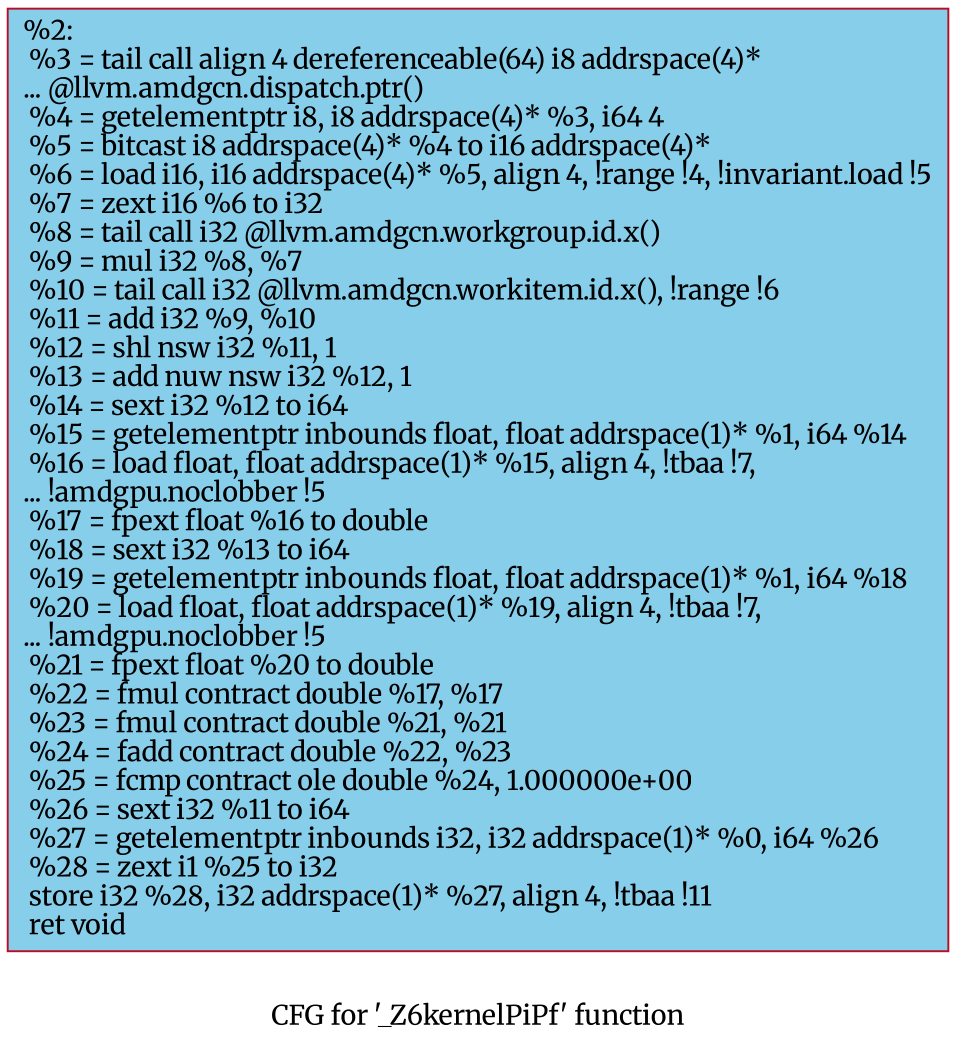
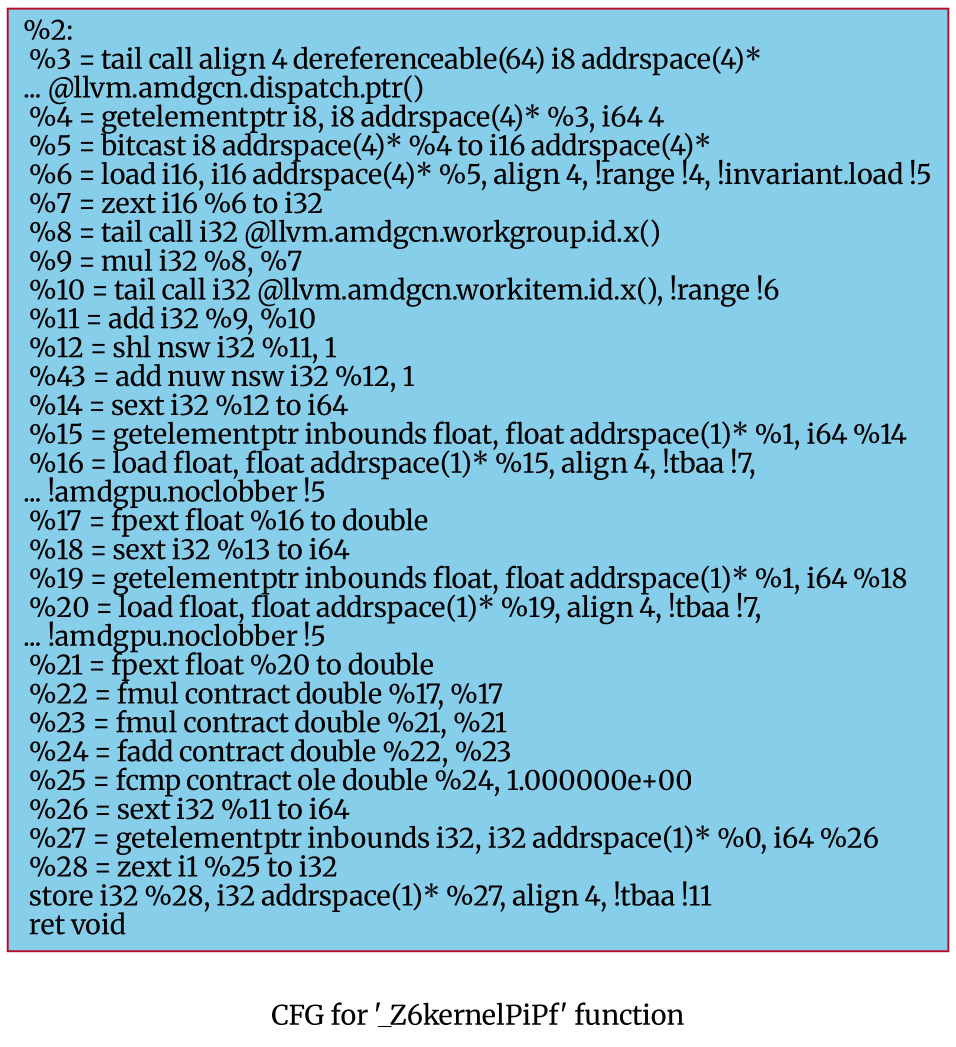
(217, 378) -> (219, 378)
